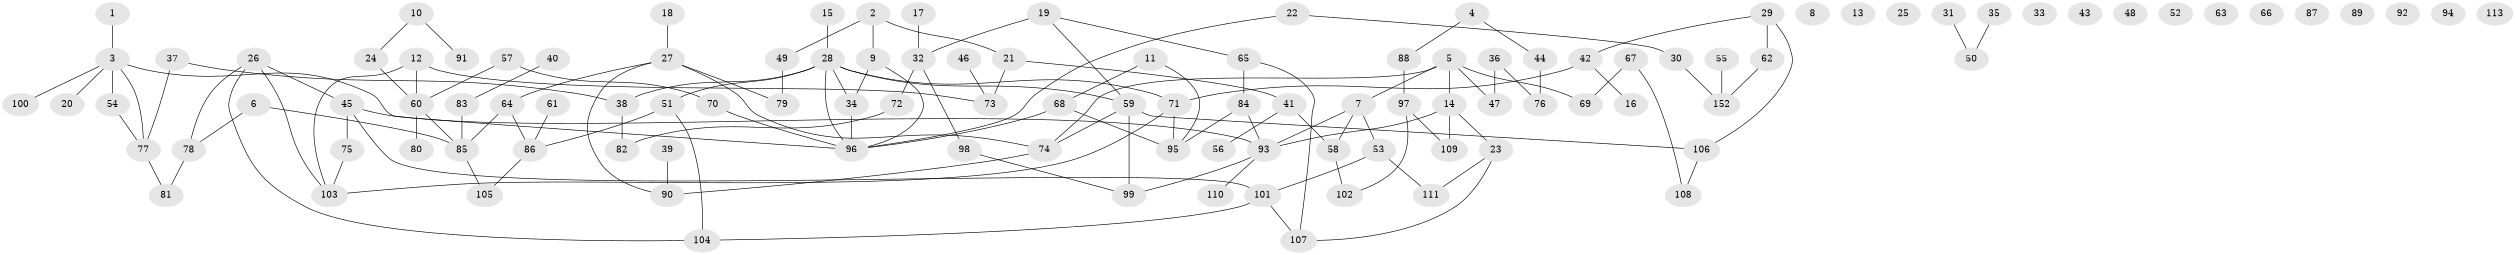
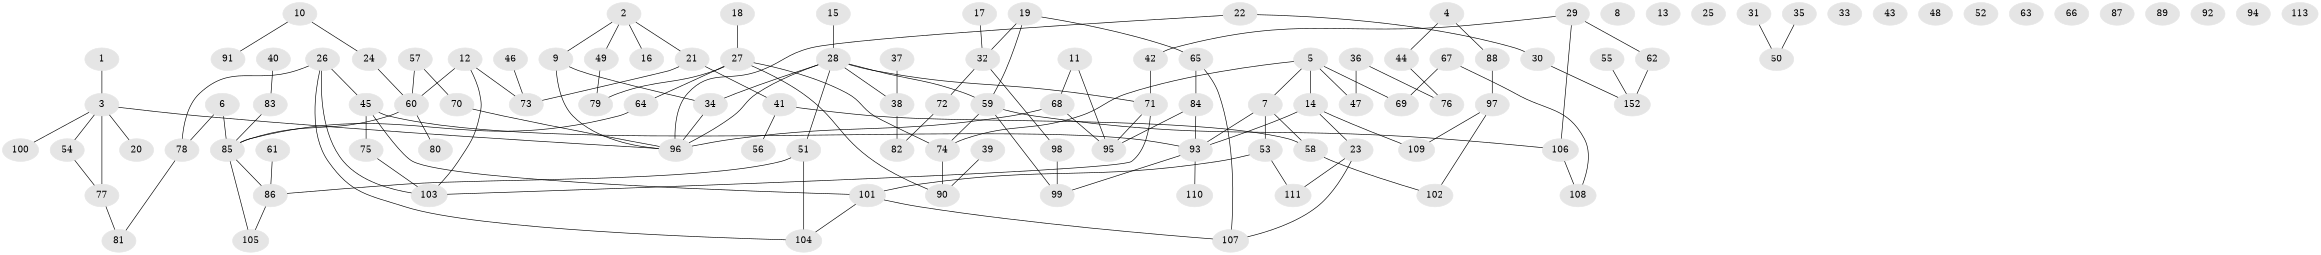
(1606, 79) -> (635, 37)
(160, 105) -> none
(520, 130) -> (249, 173)
